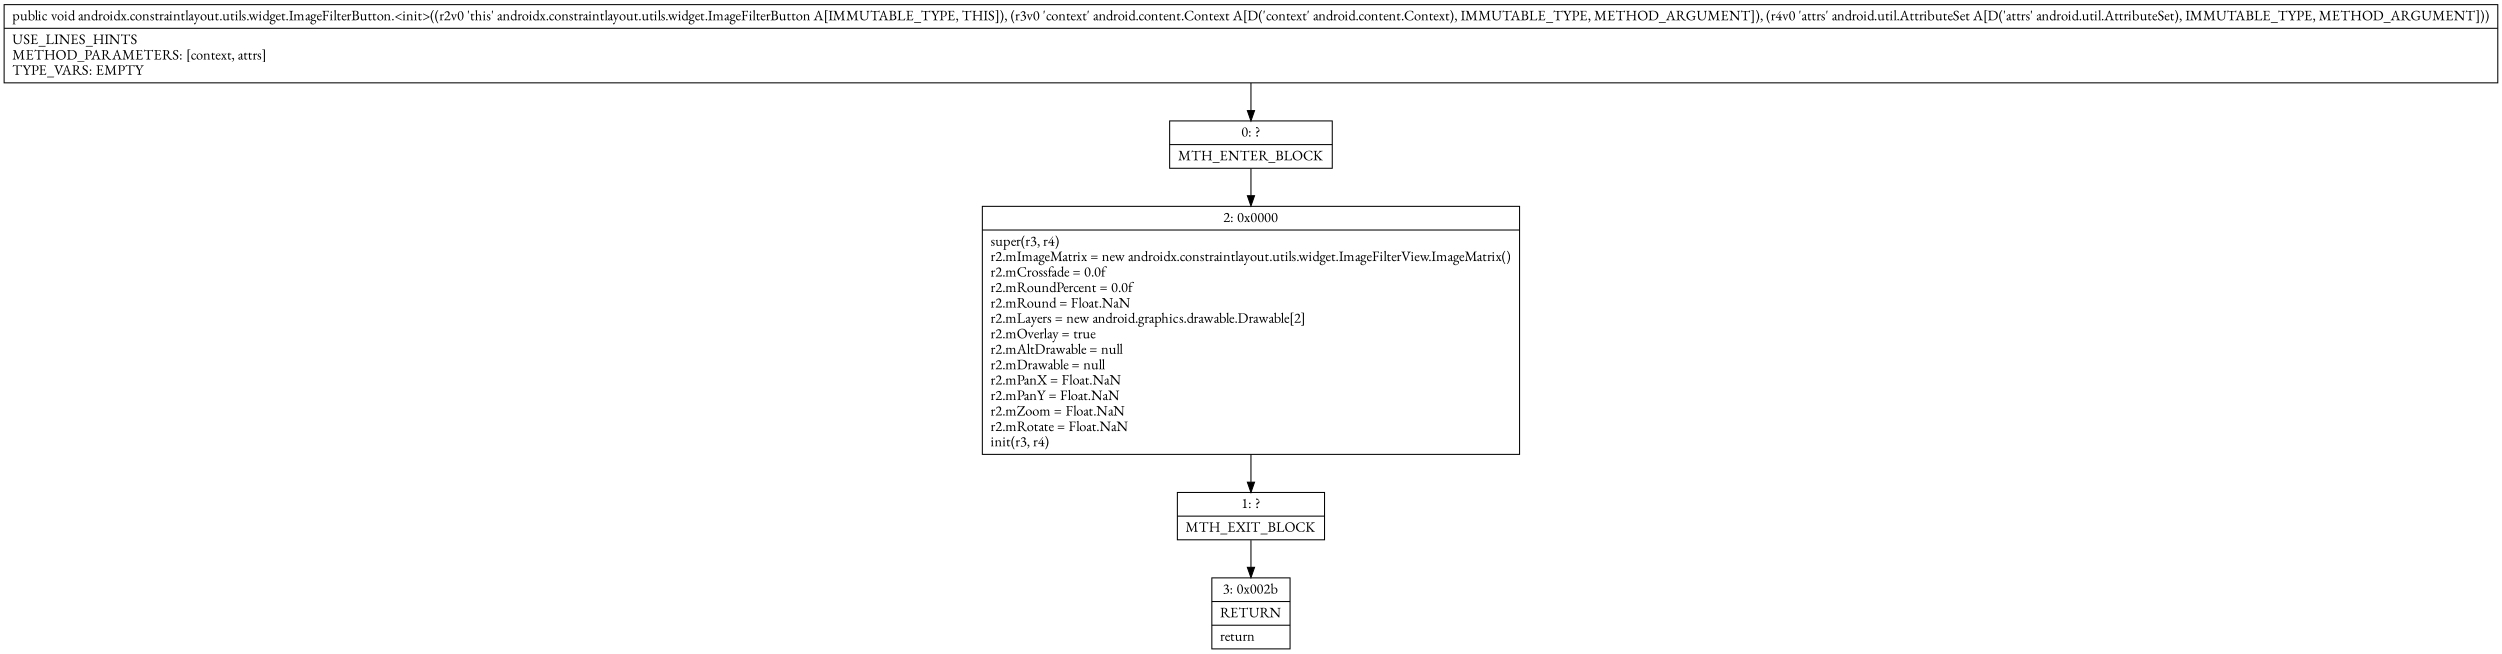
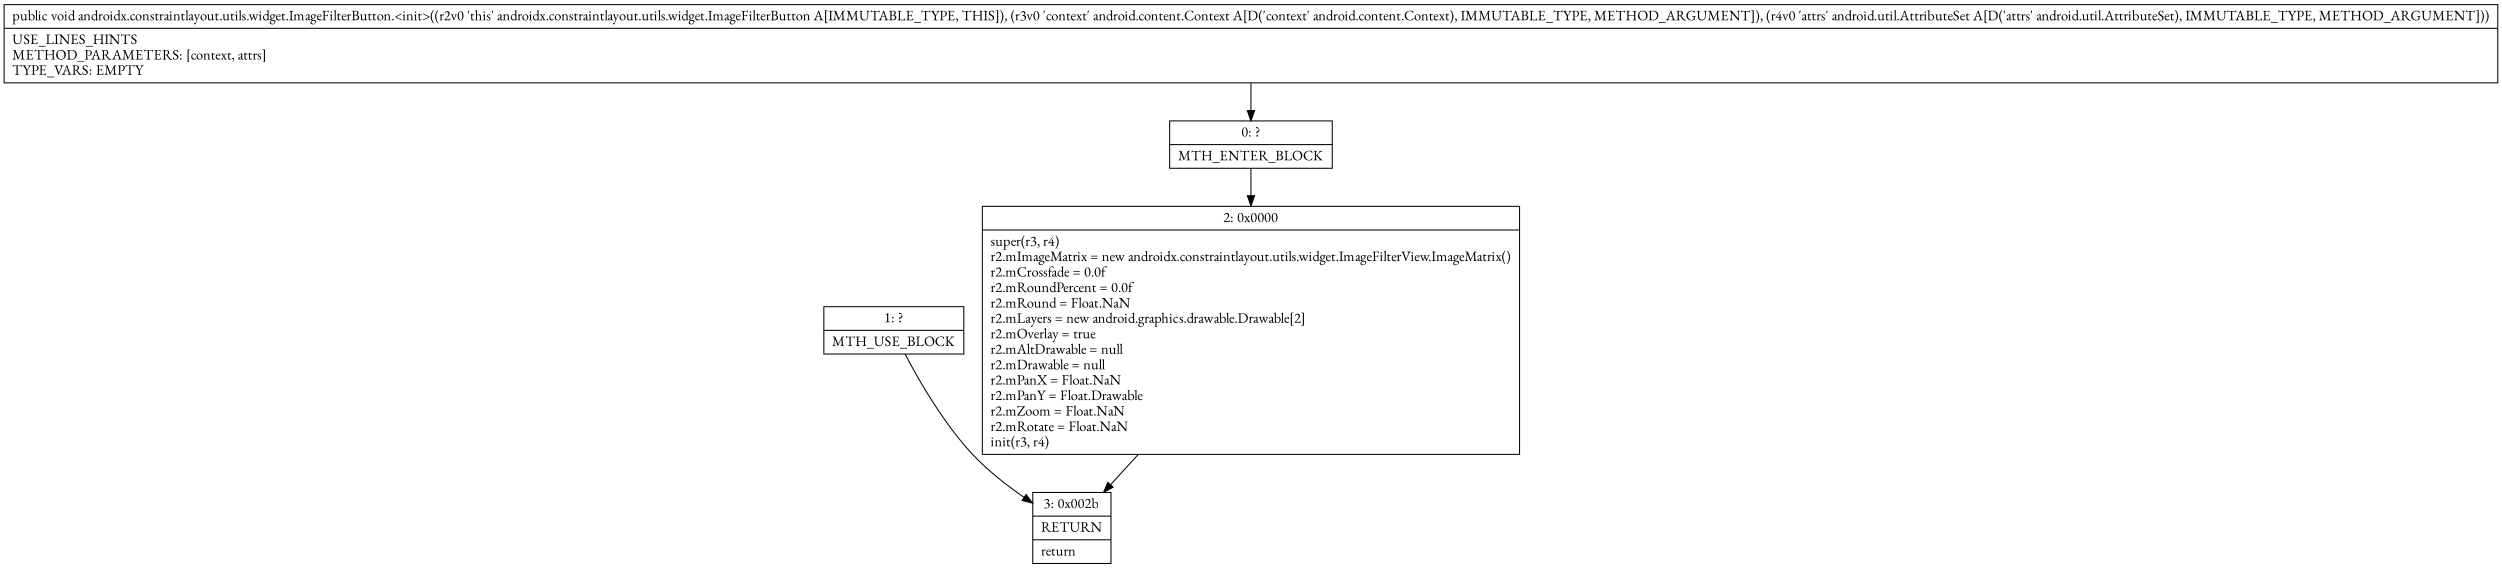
(1055, 396) -> (1067, 396)
(1251, 468) -> (1125, 469)
(1251, 527) -> (894, 342)
